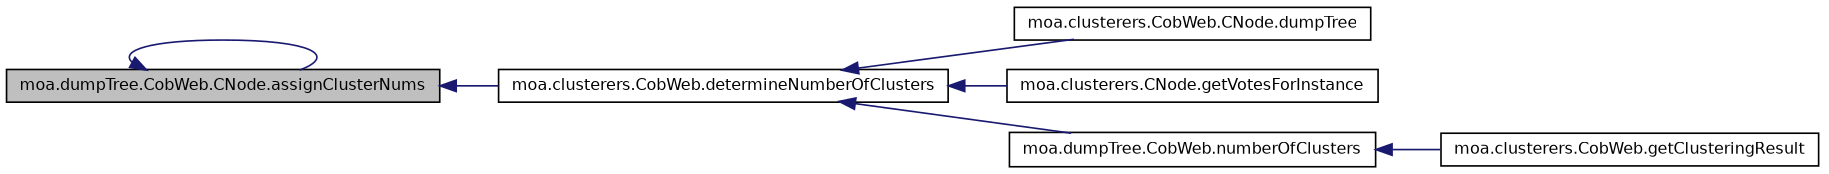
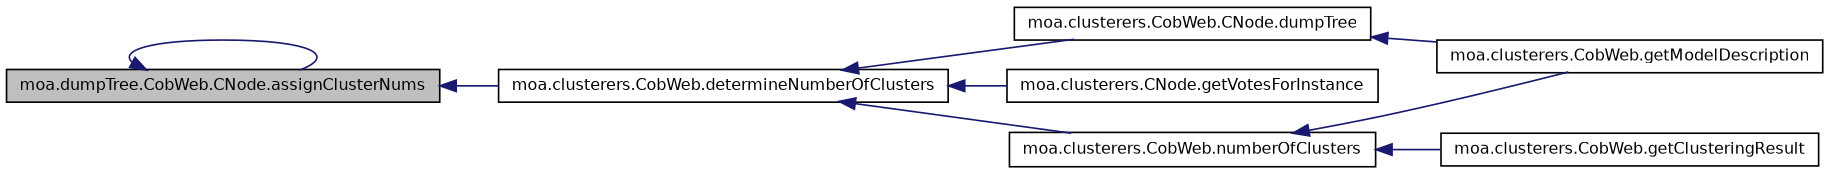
none -> (1630, 56)
(1193, 150) -> (1193, 150)
